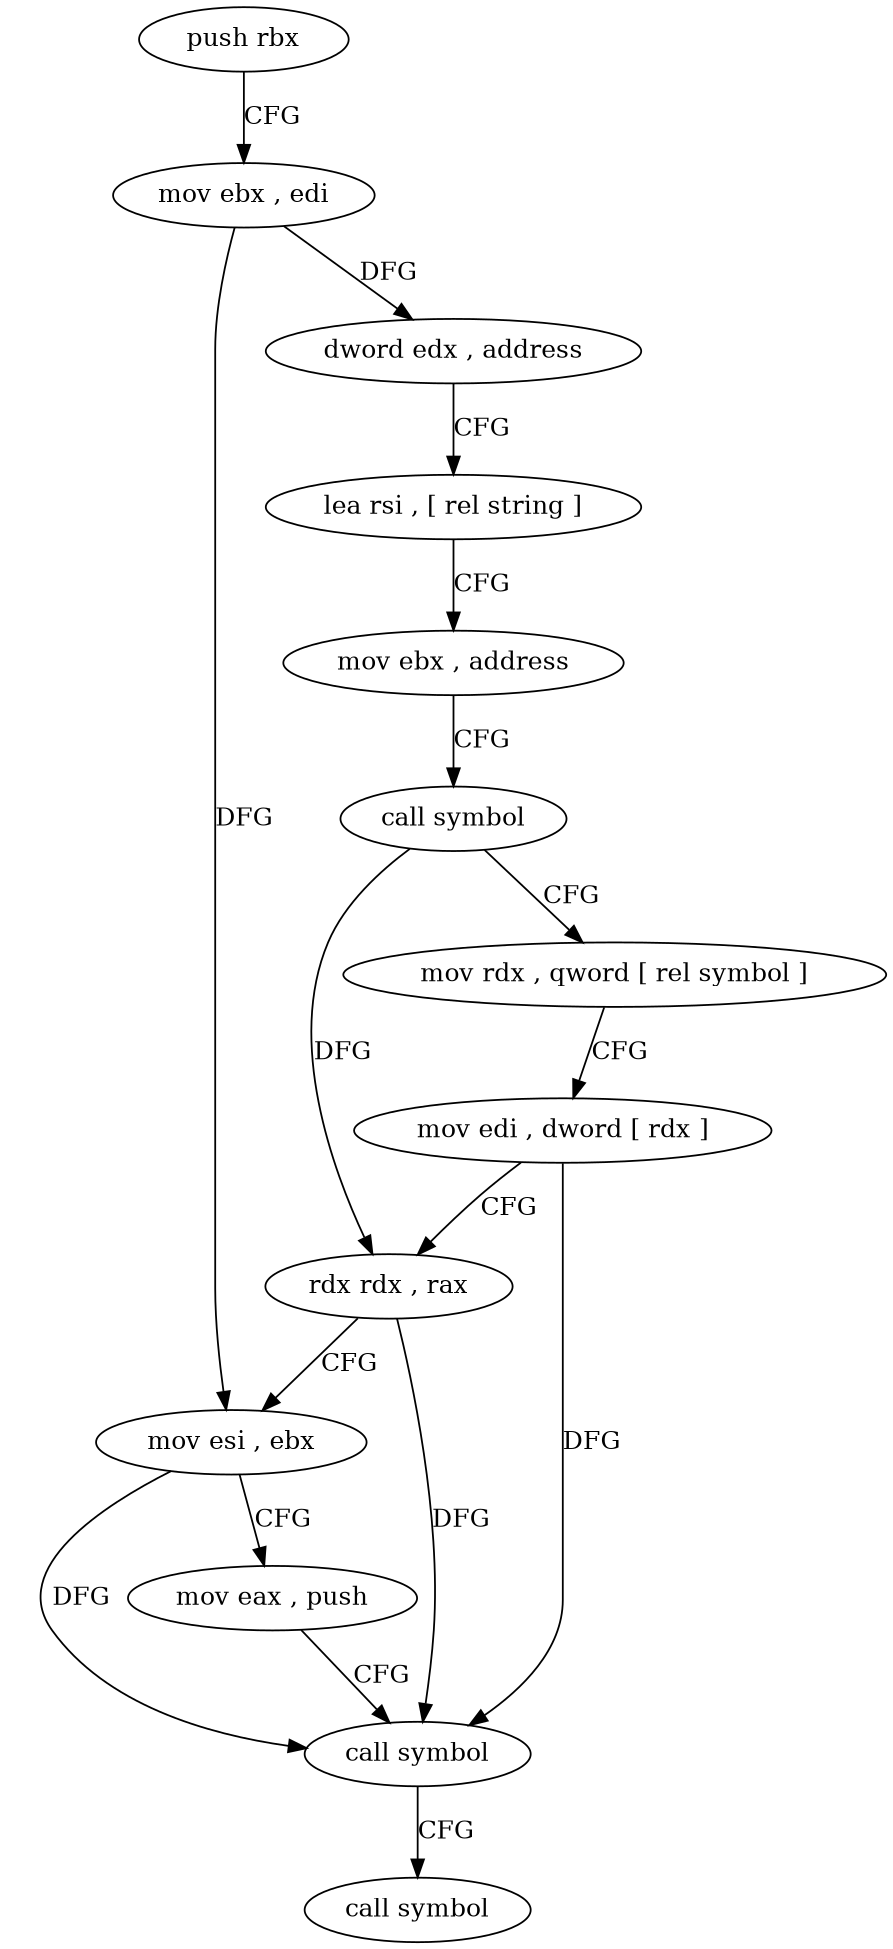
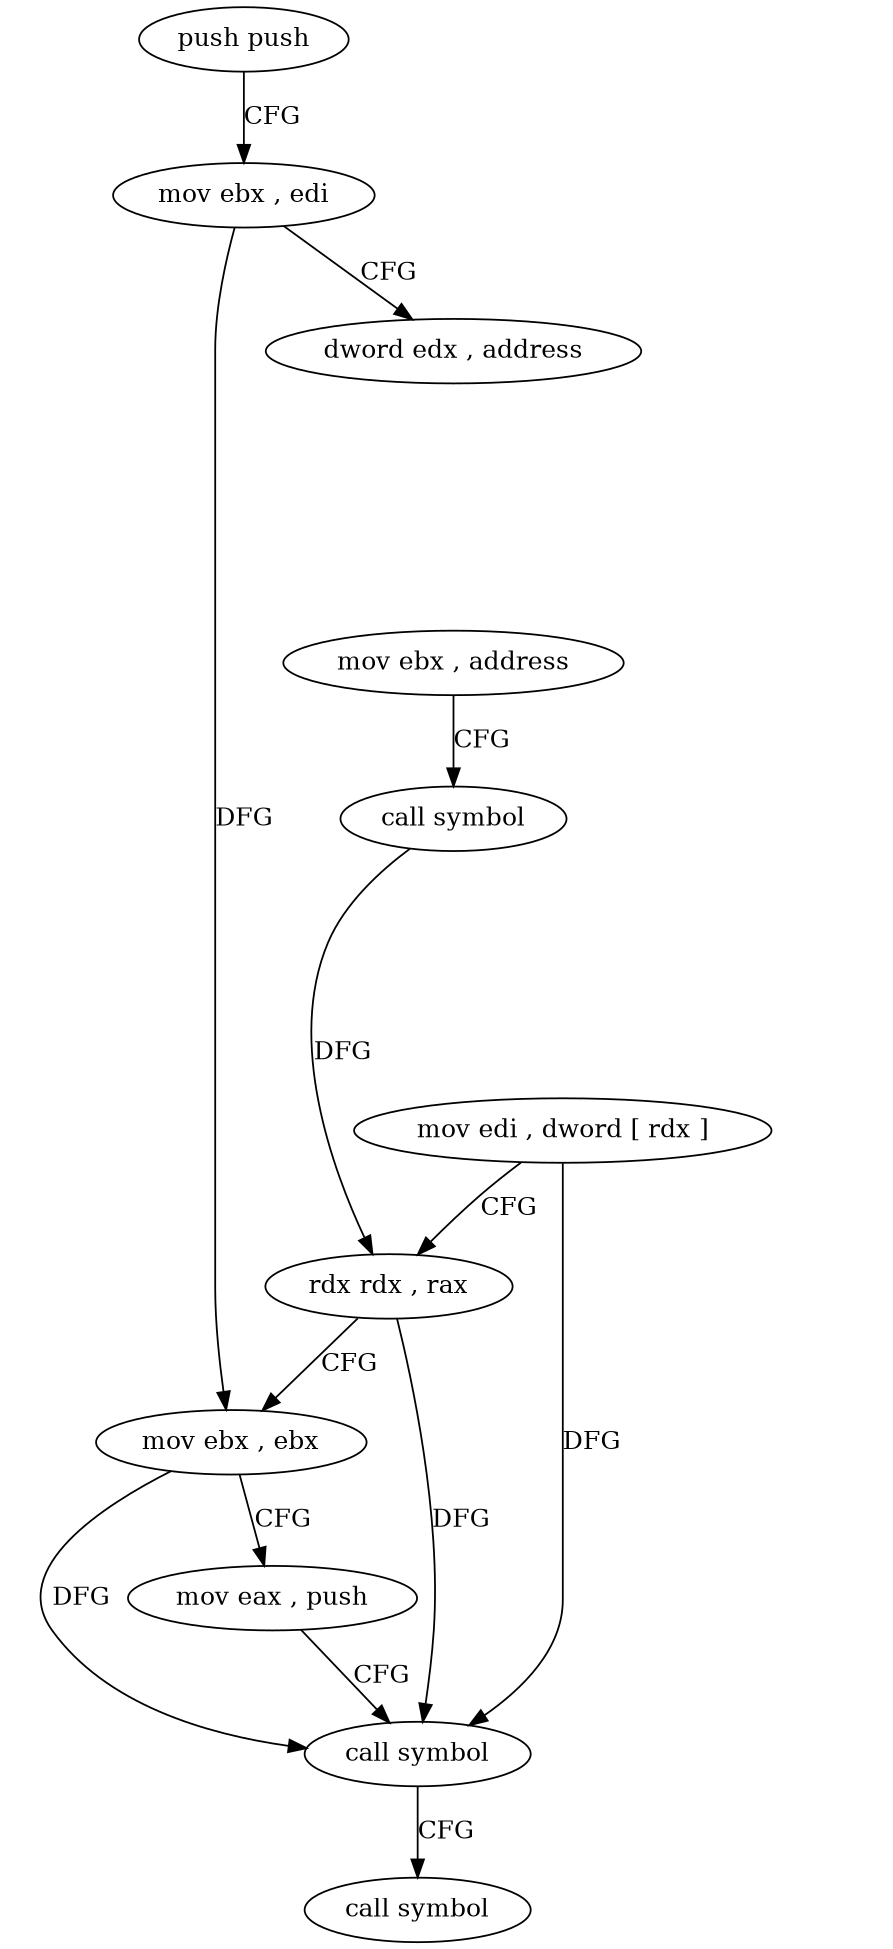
(244, 39) -> (244, 39)
(389, 273) -> (389, 273)
(454, 507) -> none
(615, 975) -> none
(231, 1442) -> (231, 1442)
